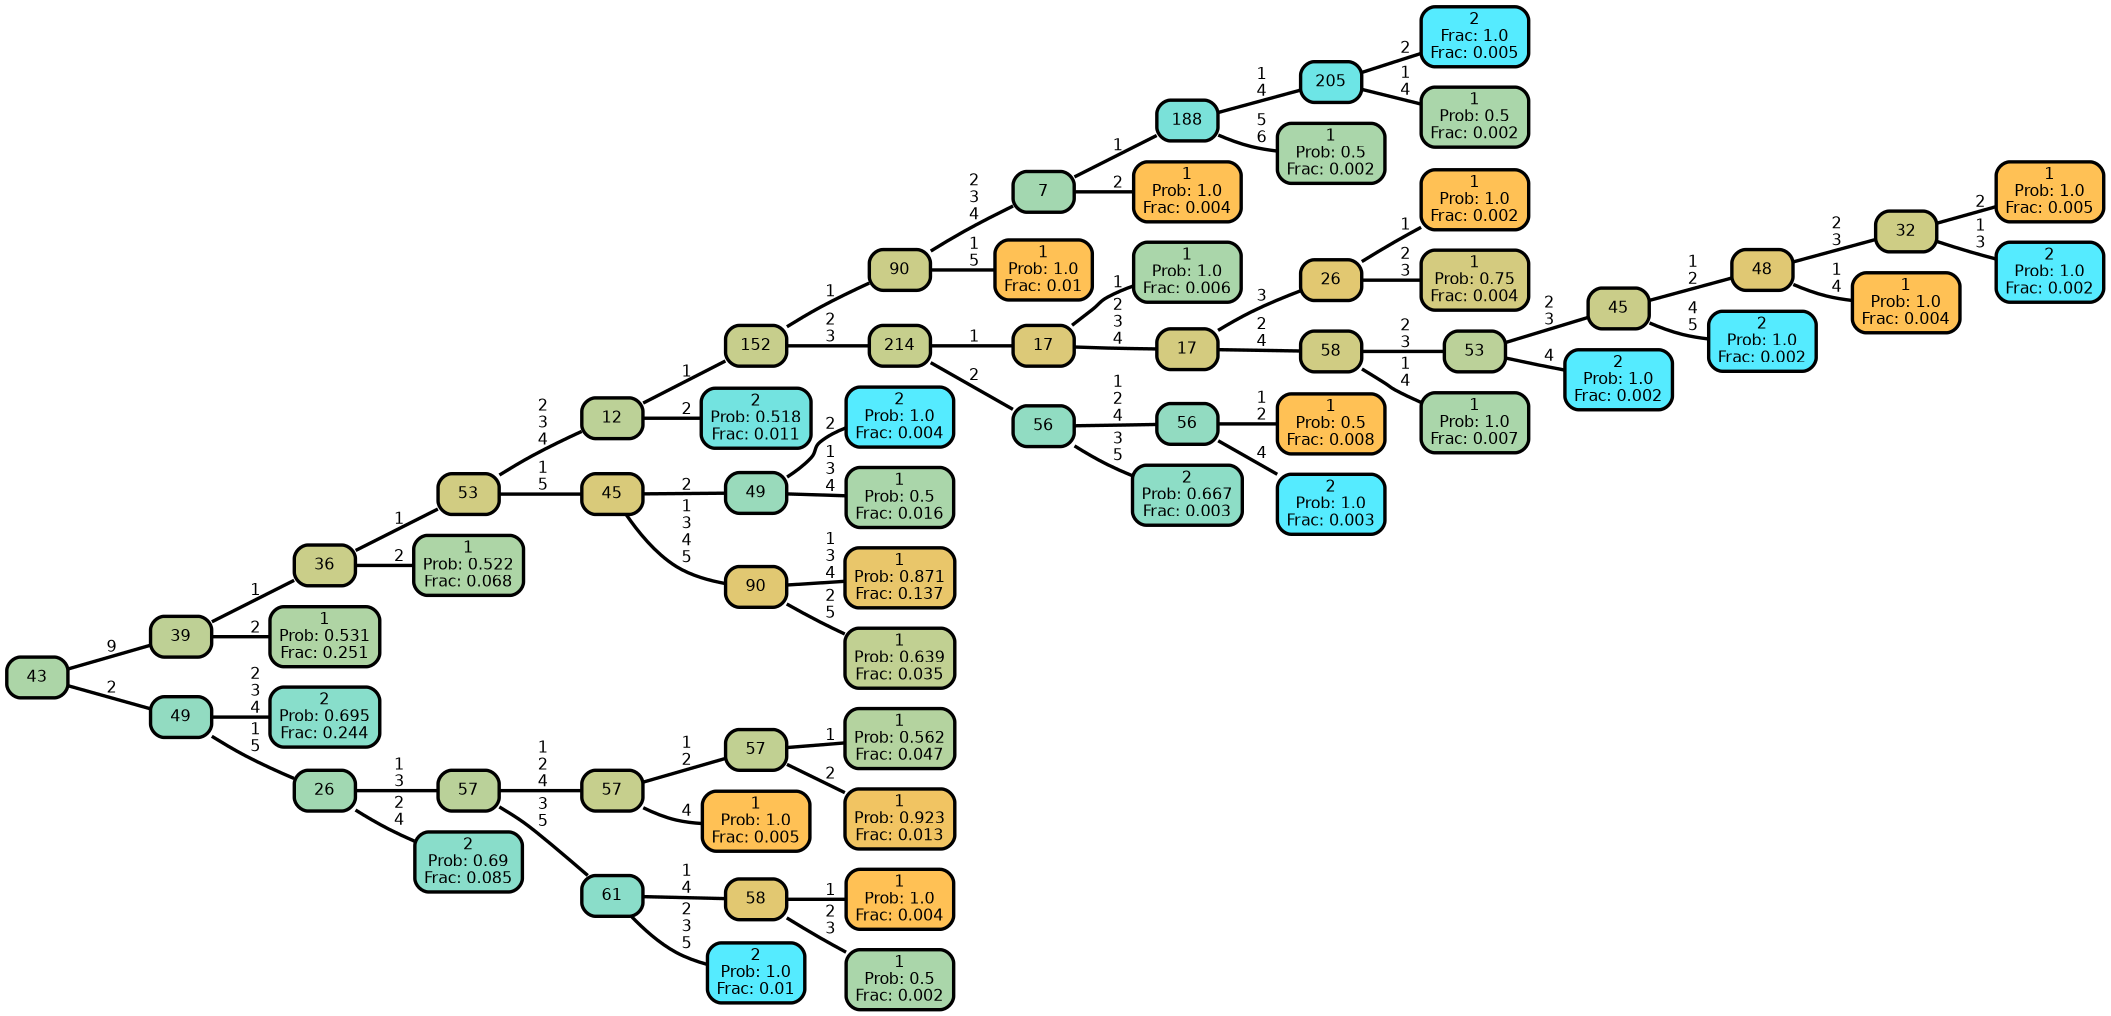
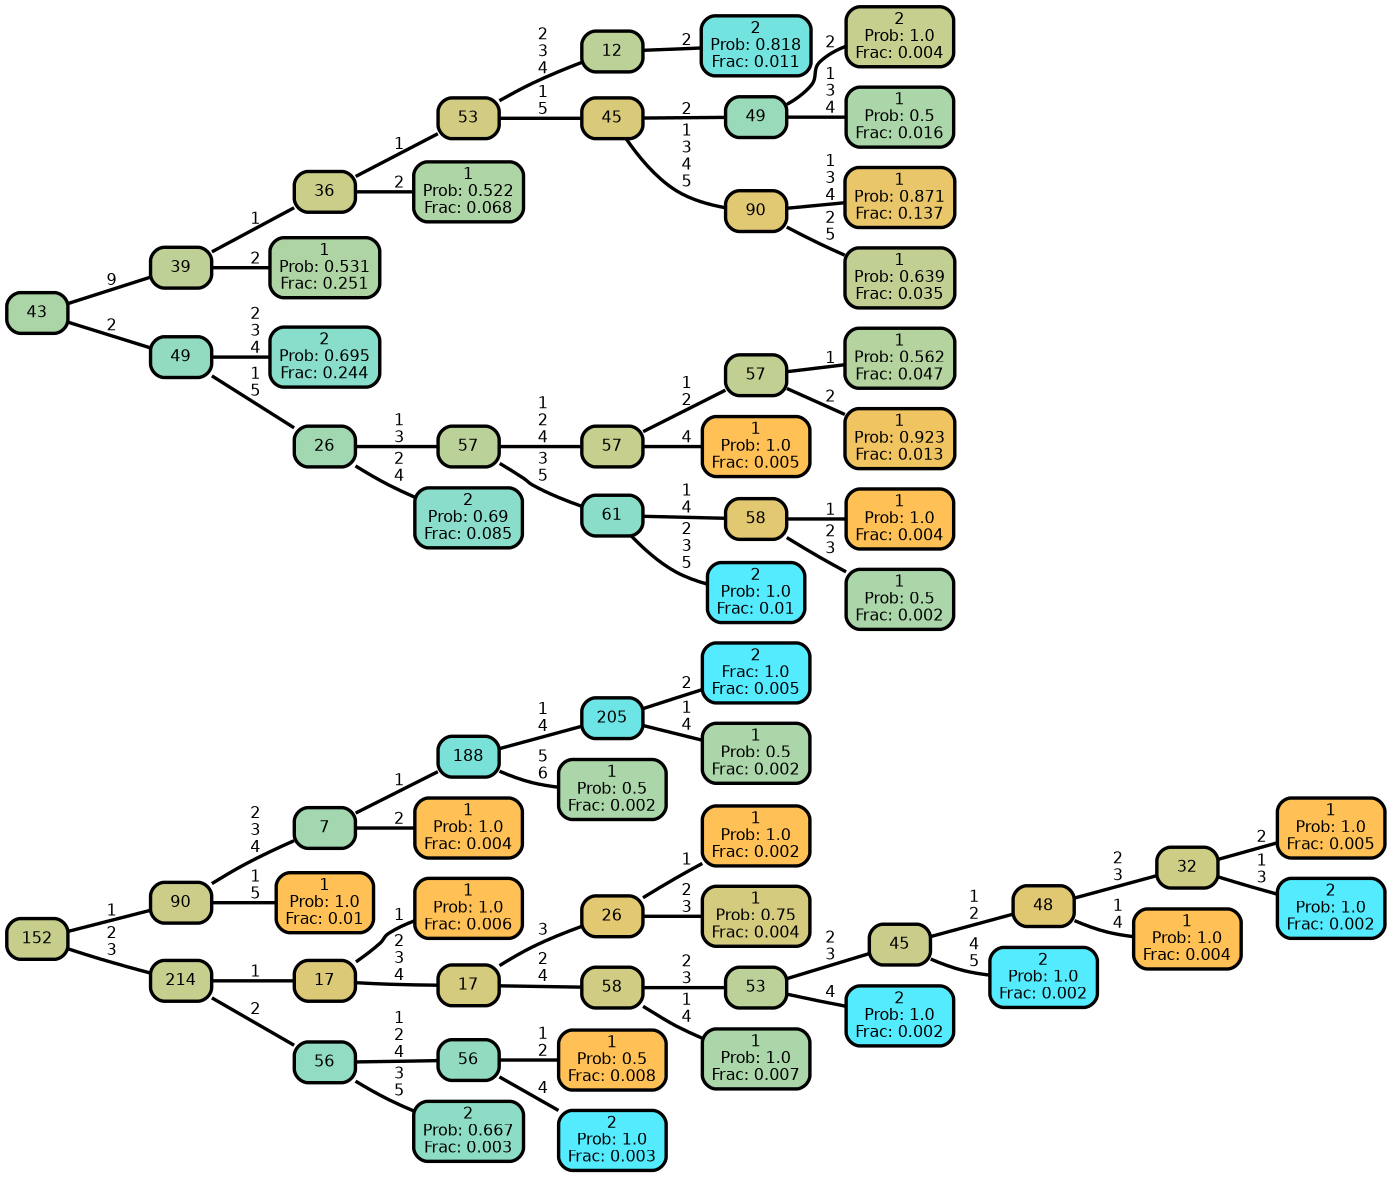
(1187, 272) -> (469, 908)
(684, 382) -> none
(900, 417) -> (900, 37)
(756, 418) -> (756, 46)
